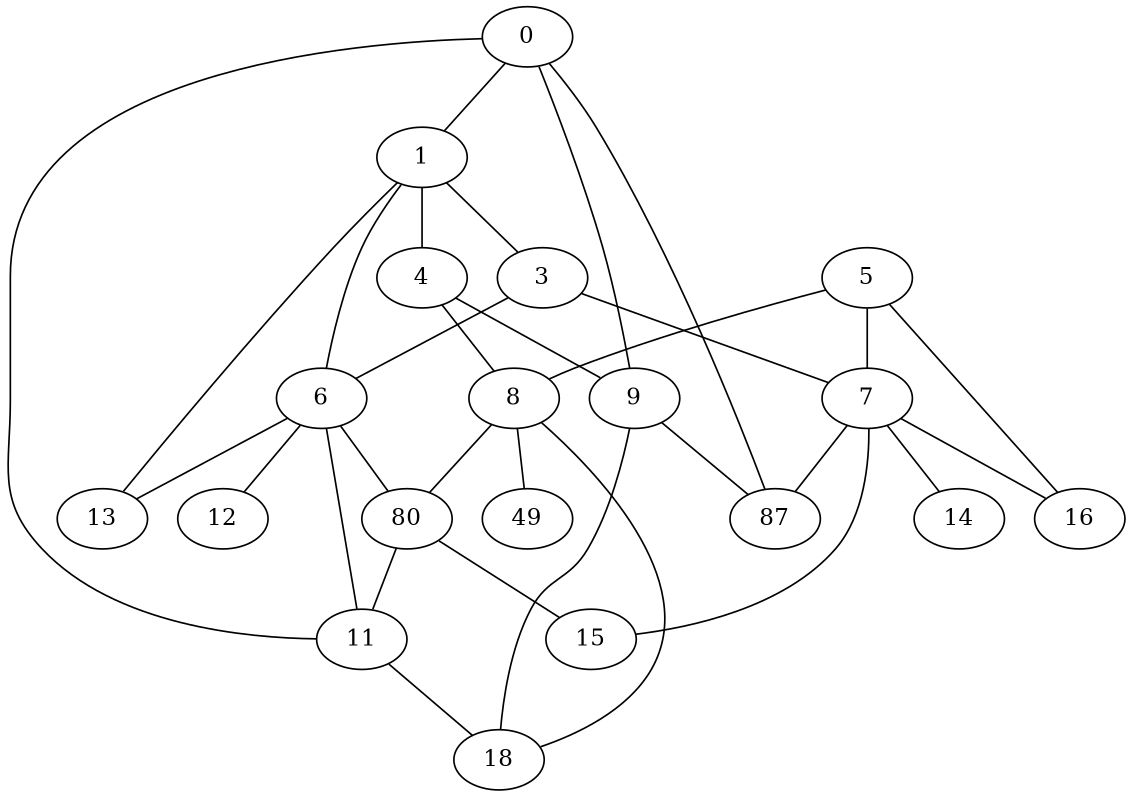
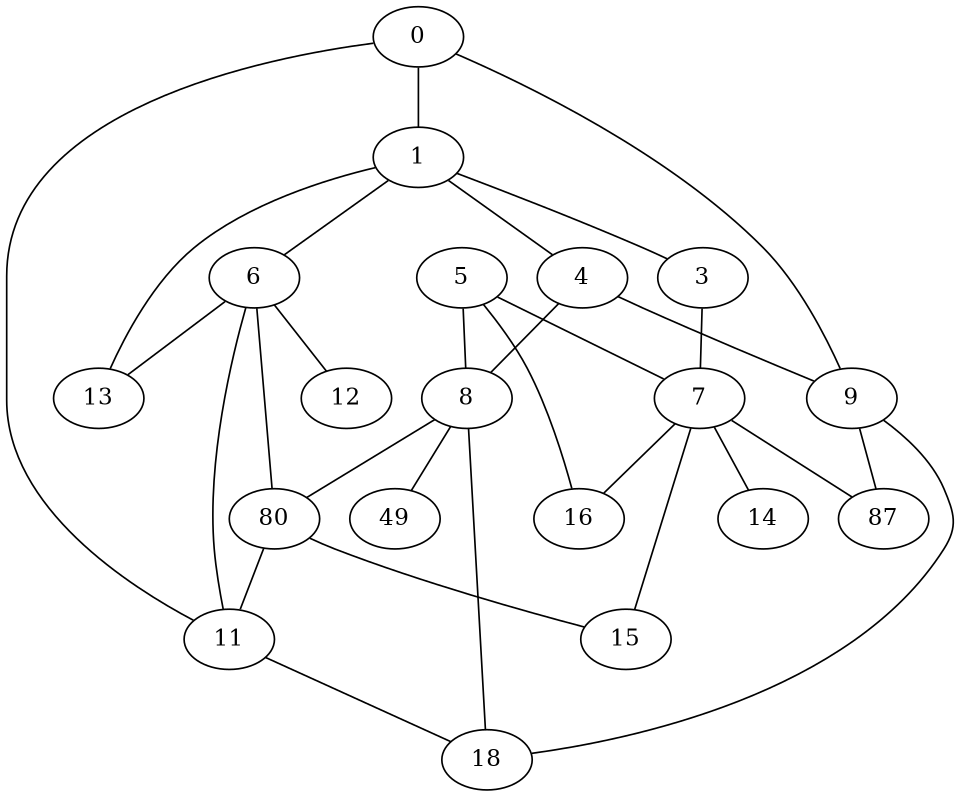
(671, 269) -> none
(432, 338) -> none
